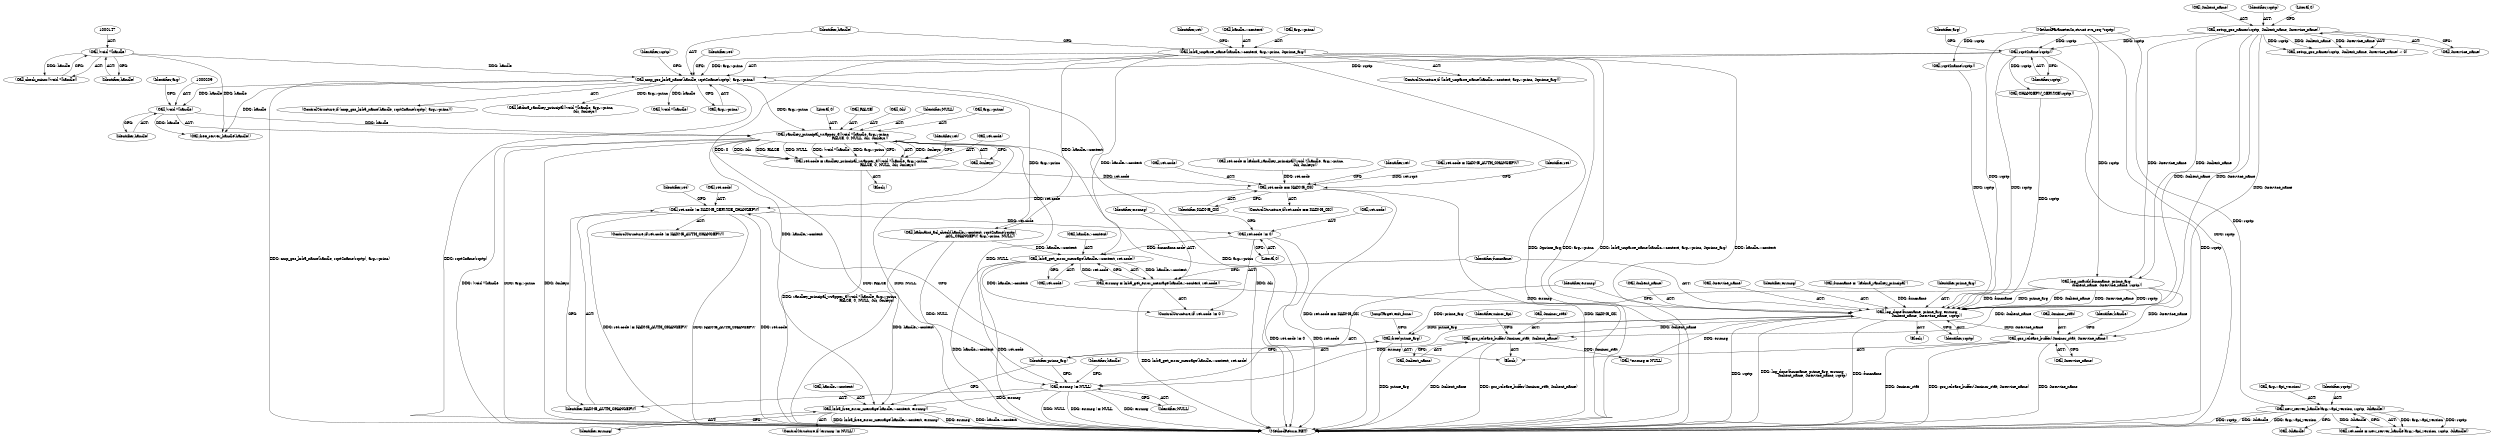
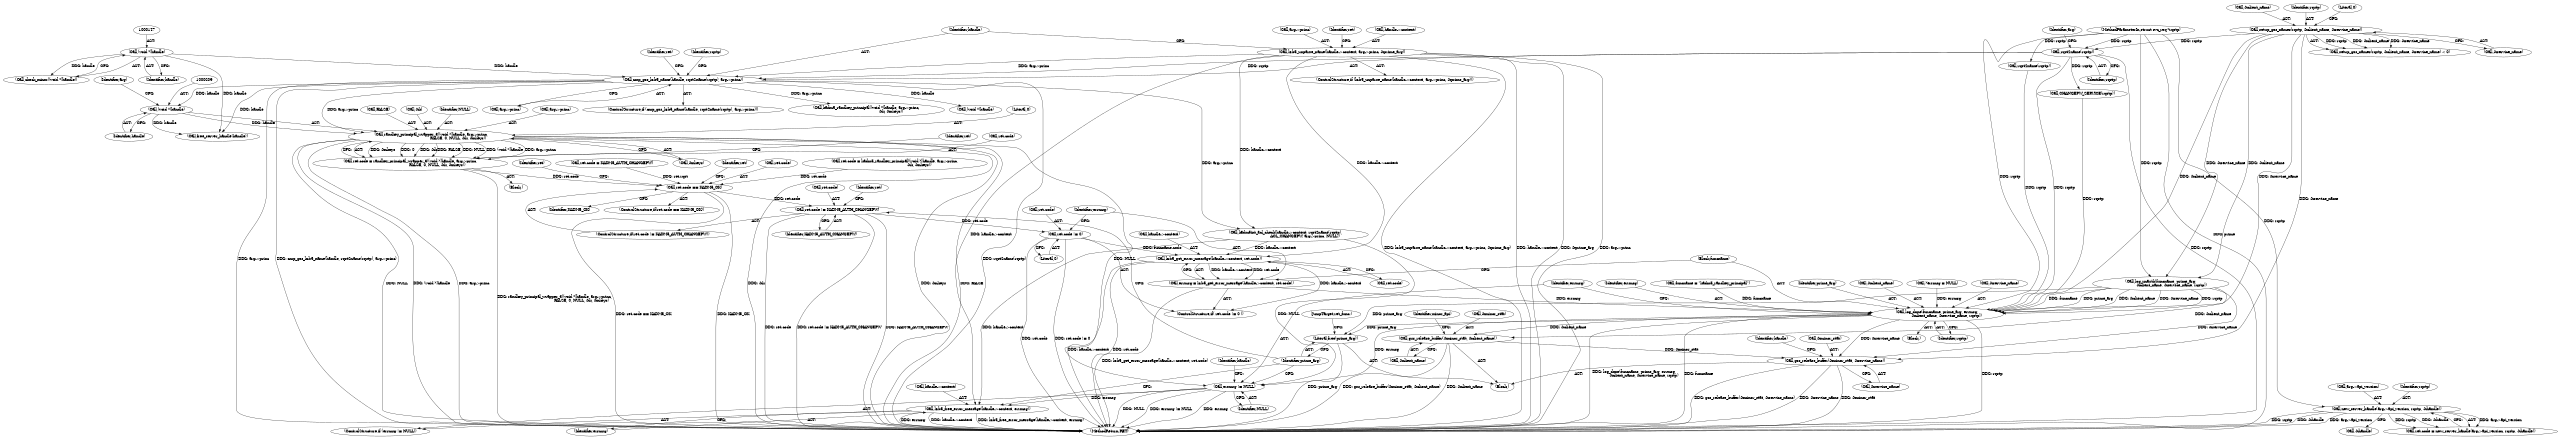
(1230, 196) -> (553, 198)
(714, 210) -> (837, 210)
(2224, 235) -> (2224, 235)
(1493, 259) -> (1714, 259)
(1392, 314) -> (1331, 314)
(1402, 339) -> (1336, 339)
(1577, 350) -> (1640, 350)
(843, 396) -> (813, 407)
